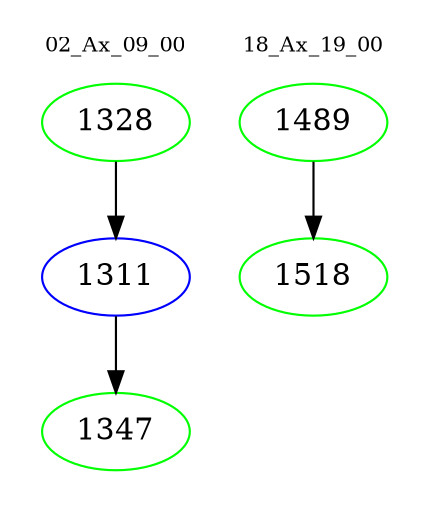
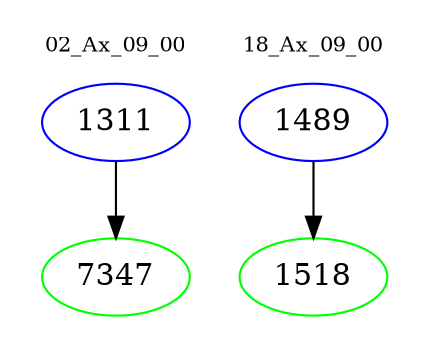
(313, 46) -> (313, 46)
(116, 122) -> none
(313, 122) -> (313, 122)
(116, 432) -> (116, 277)
